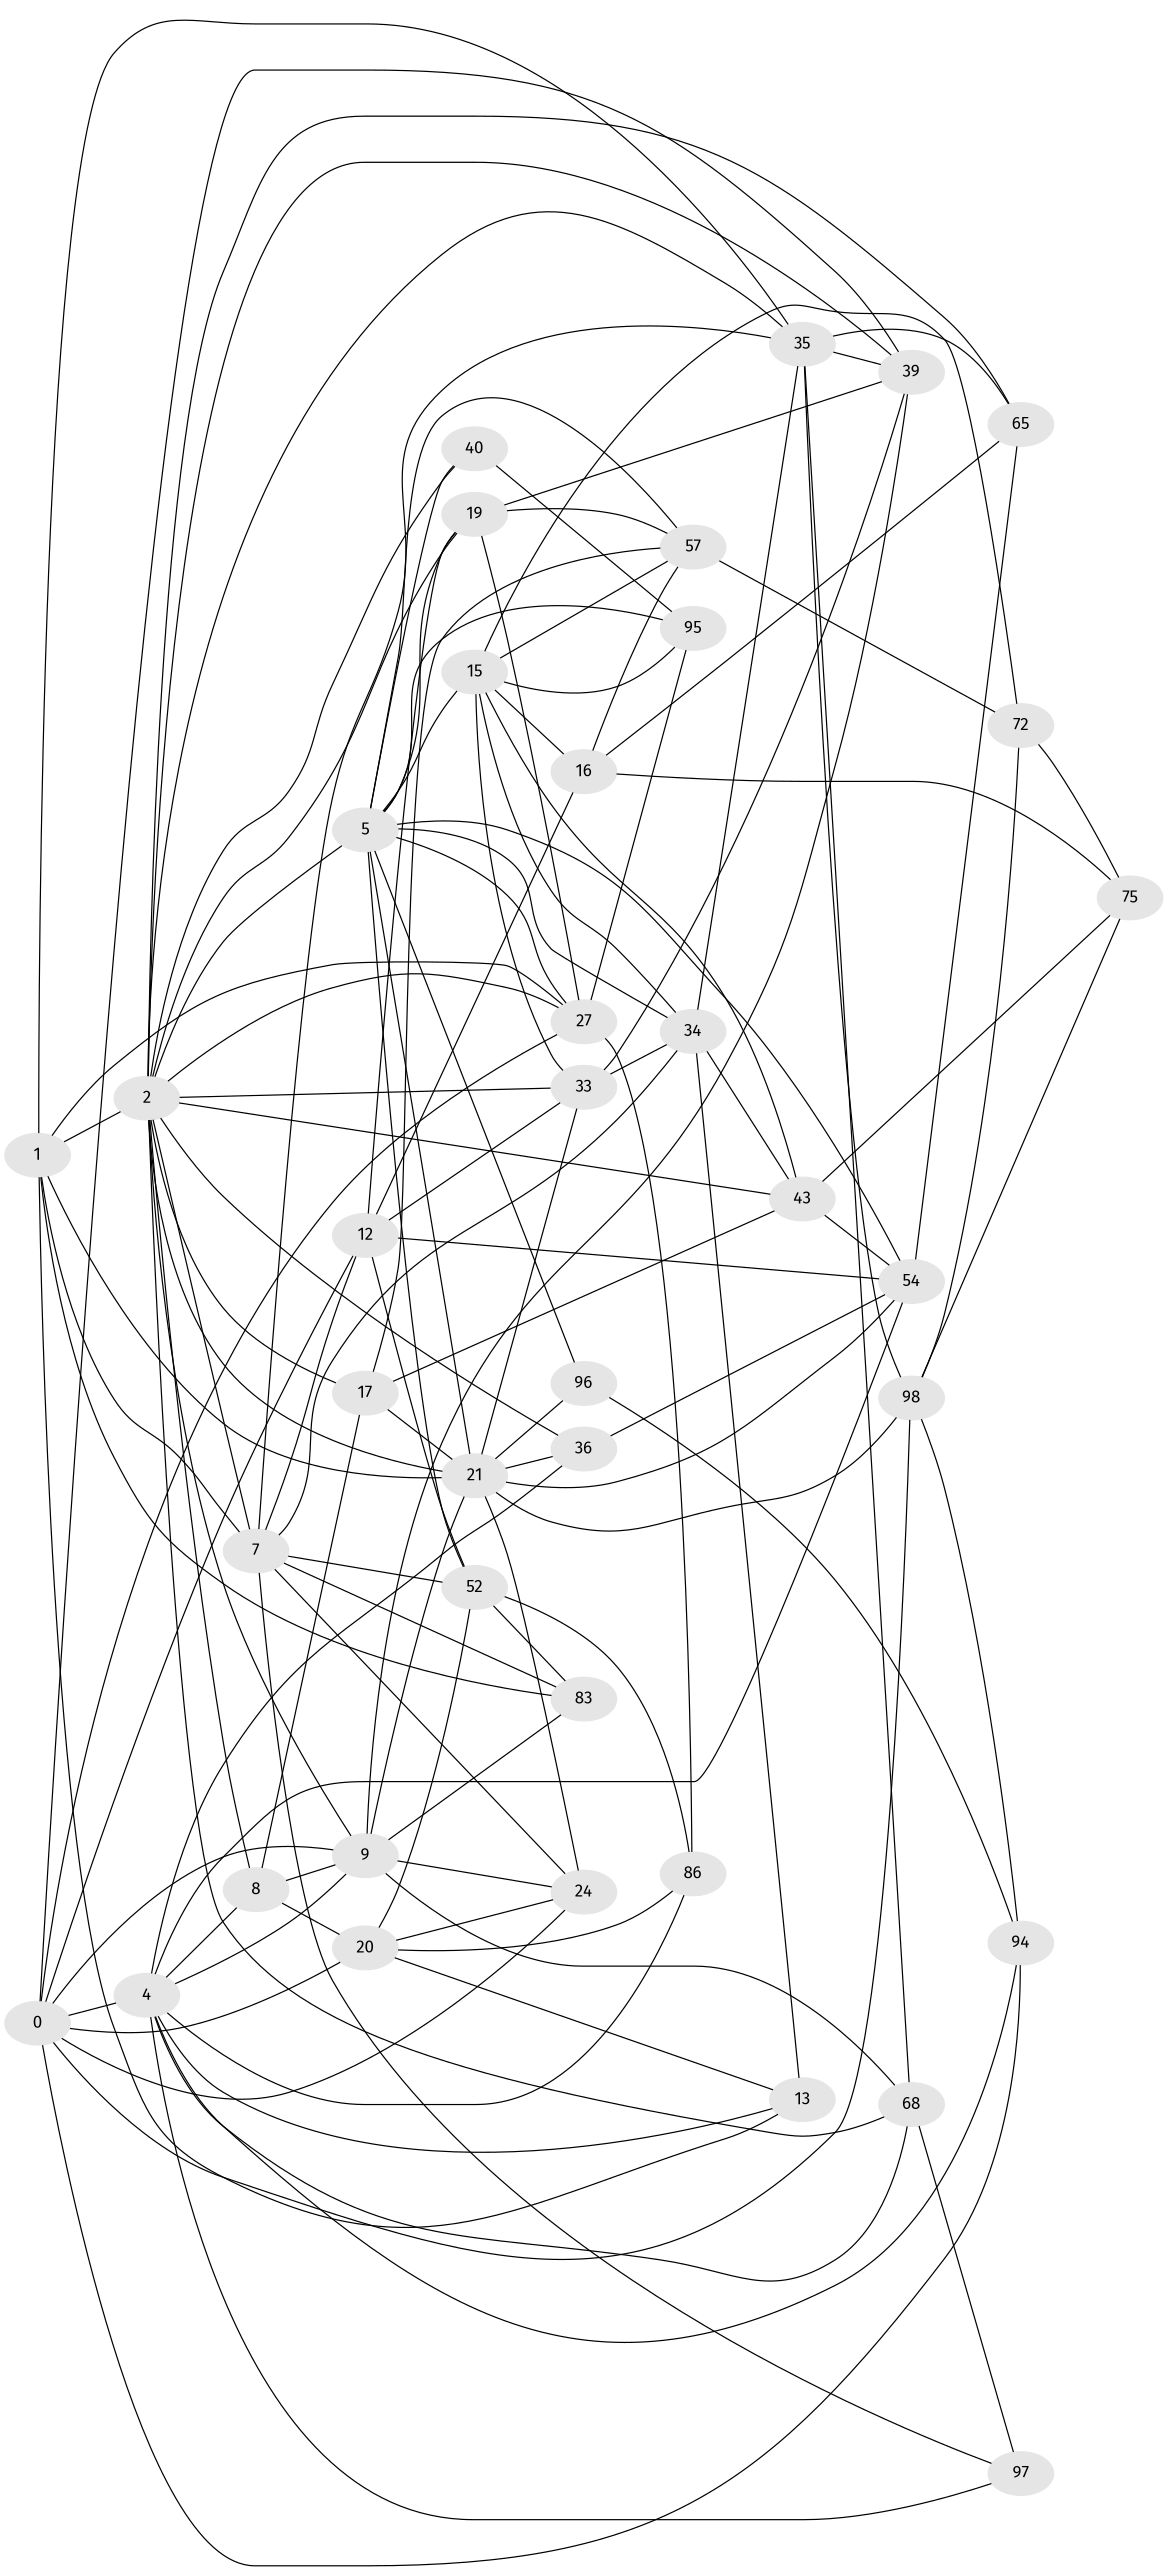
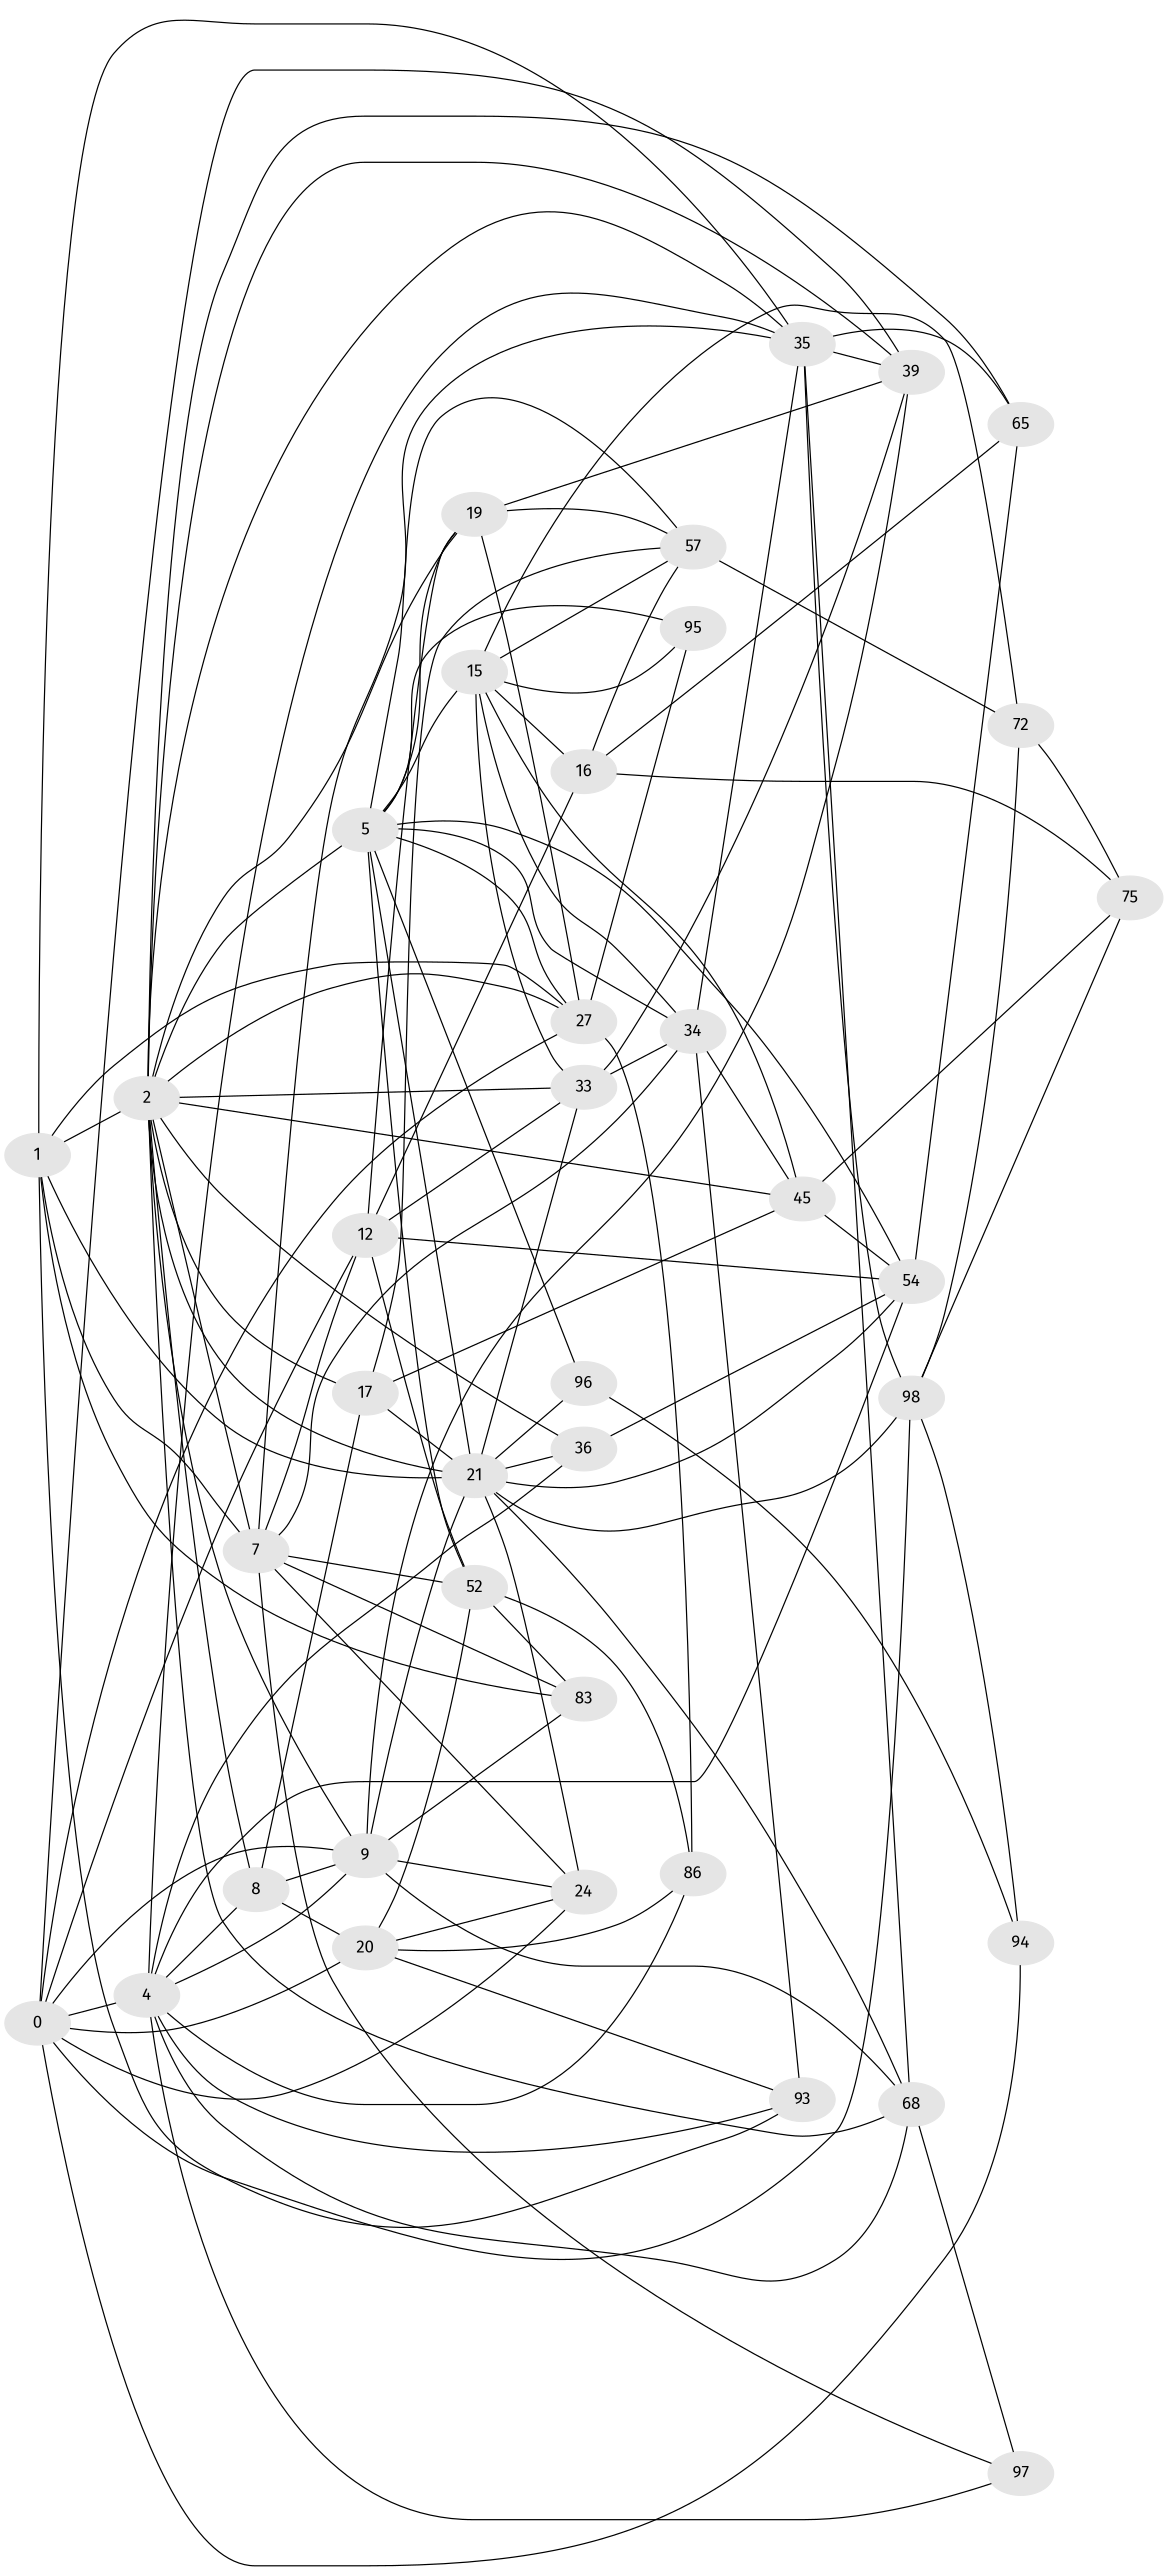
(475, 449) -> none
(802, 1199) -> (802, 1199)
none -> (725, 1769)
(802, 2100) -> (802, 2100)
(626, 2340) -> (239, 969)
